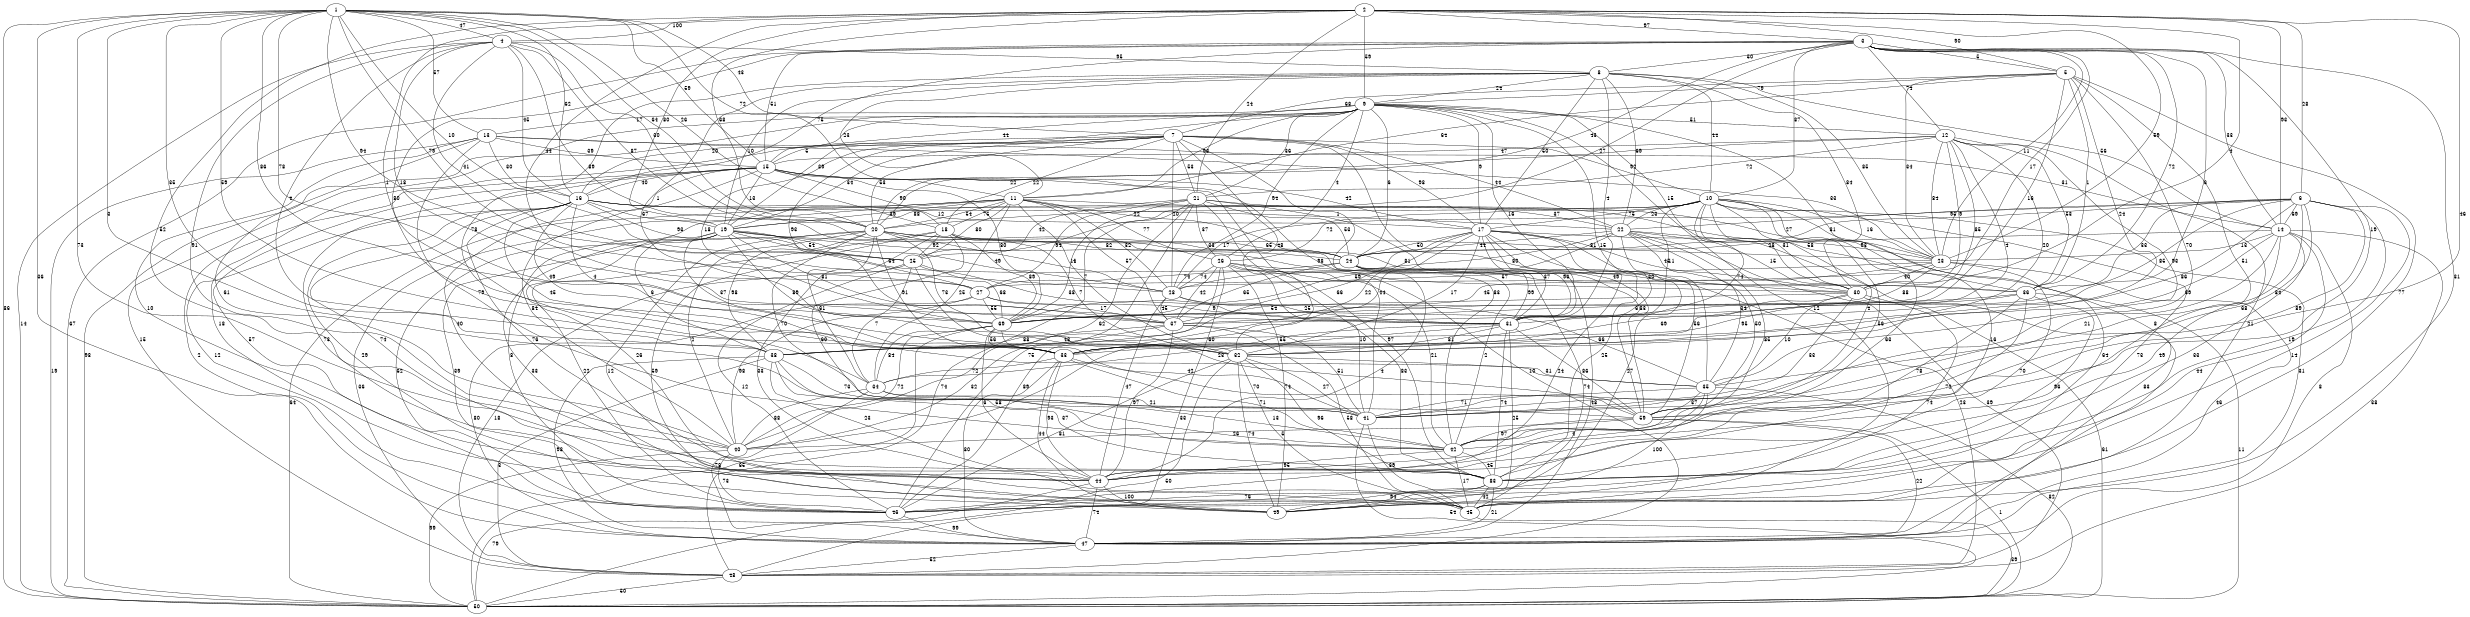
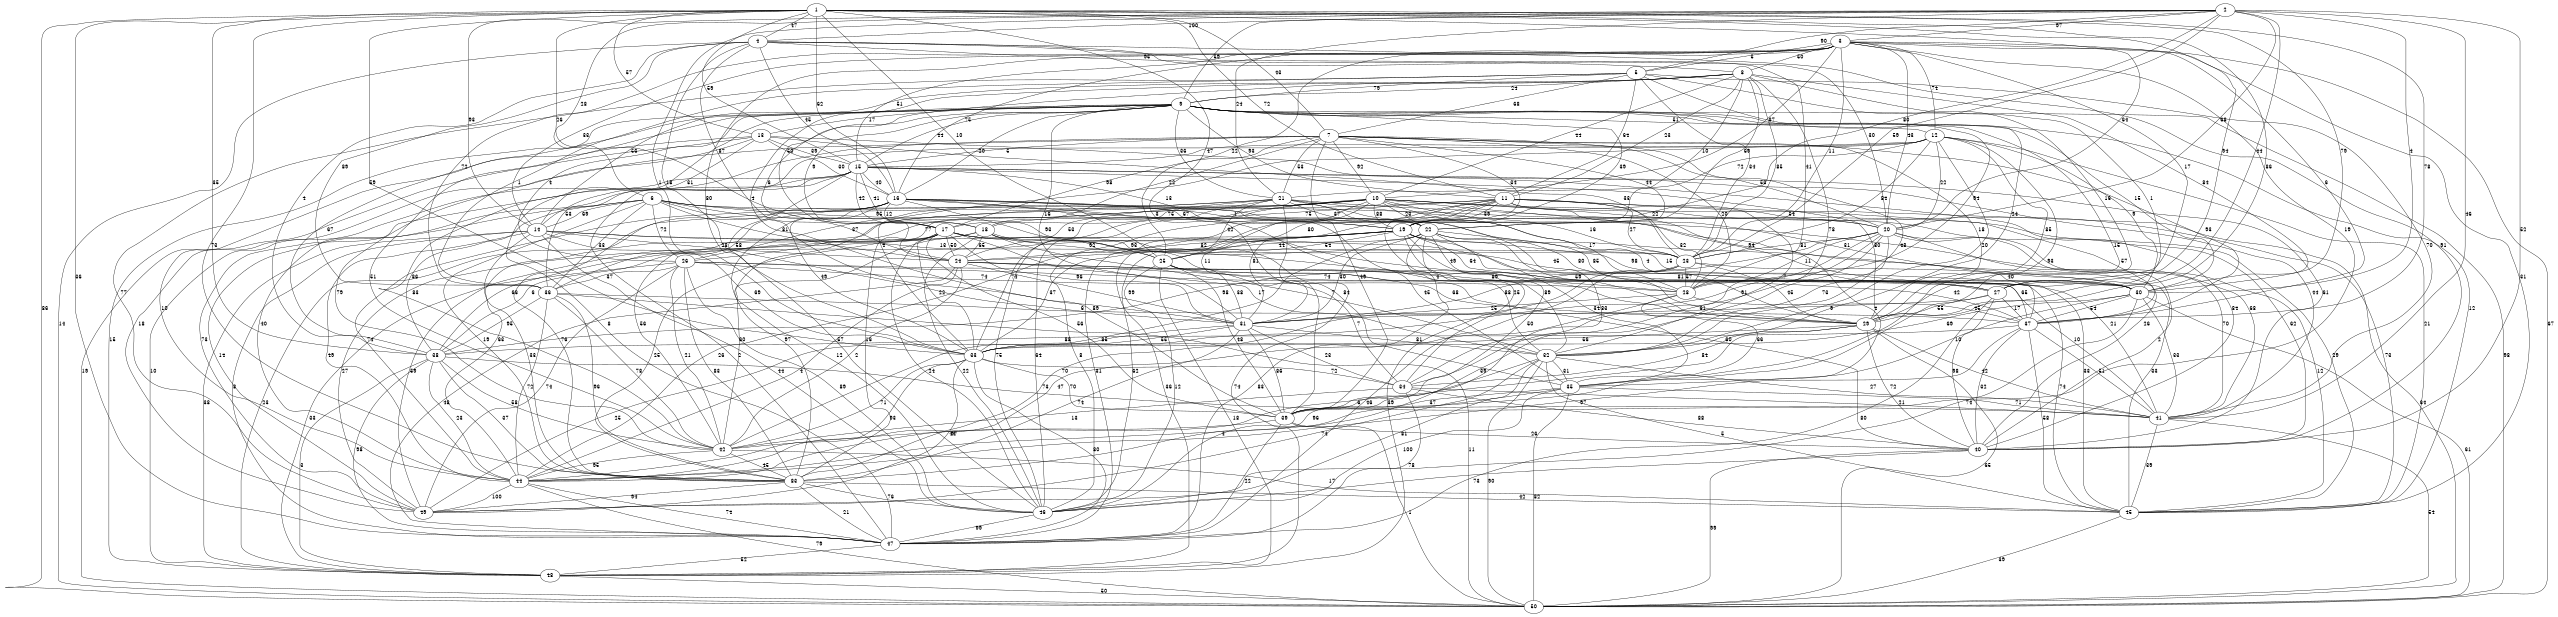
none -> (677, 122)
(1603, 151) -> (1235, 151)
(903, 199) -> (877, 199)
none -> (1763, 245)
(1193, 246) -> none
(1002, 324) -> (1866, 324)
(2043, 396) -> (644, 139)
(1643, 419) -> (1285, 419)
(1169, 481) -> (1491, 481)
